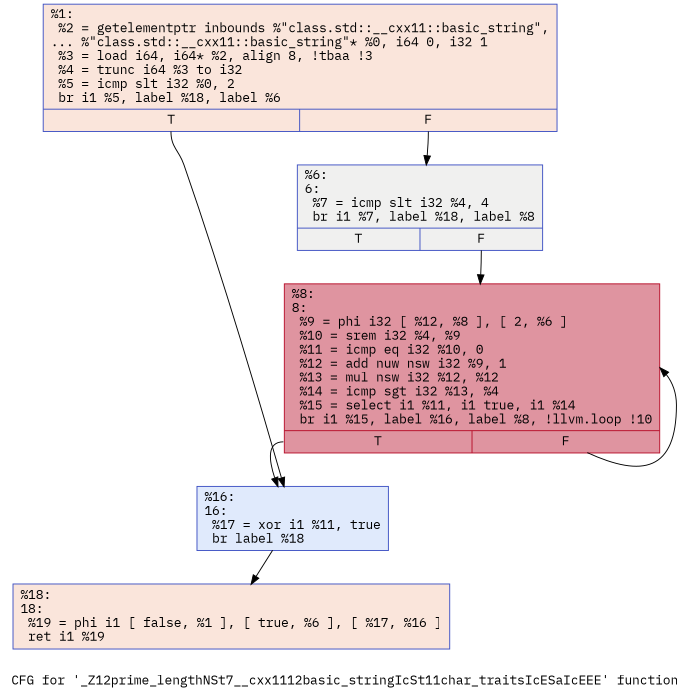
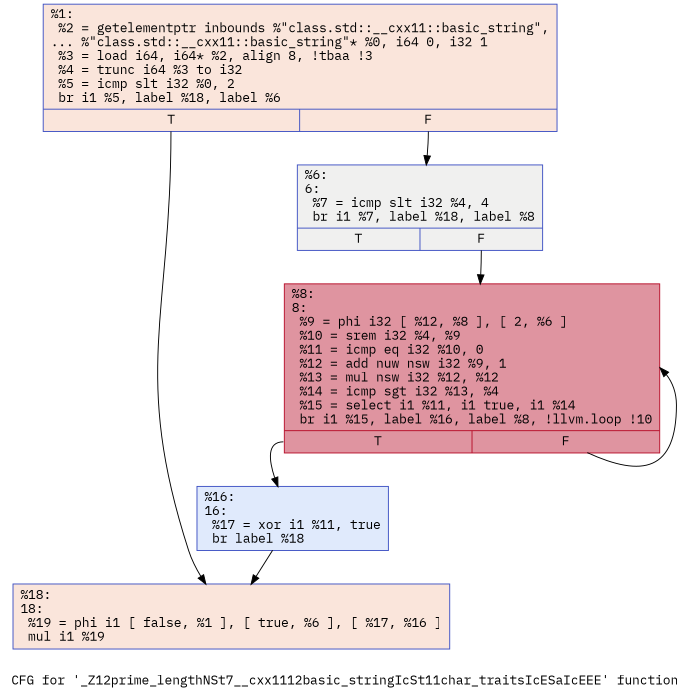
(229, 303) -> (158, 357)
(63, 637) -> (63, 637)
